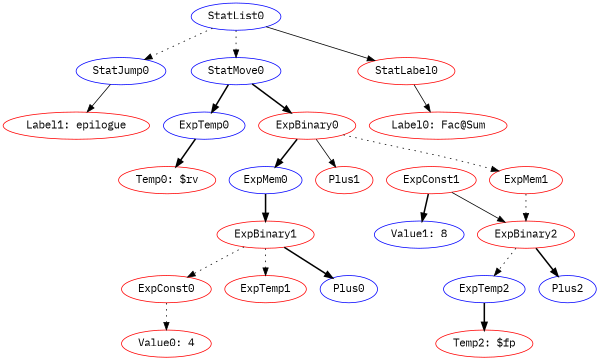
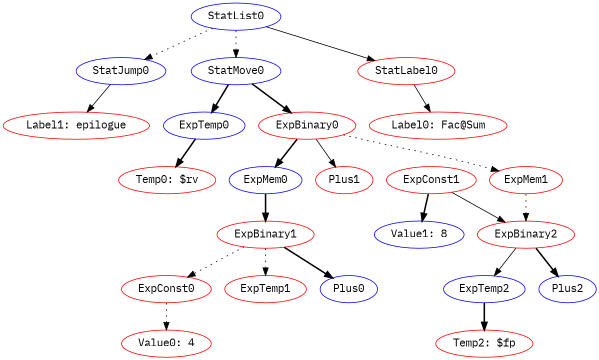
(507, 259) -> (507, 259)
